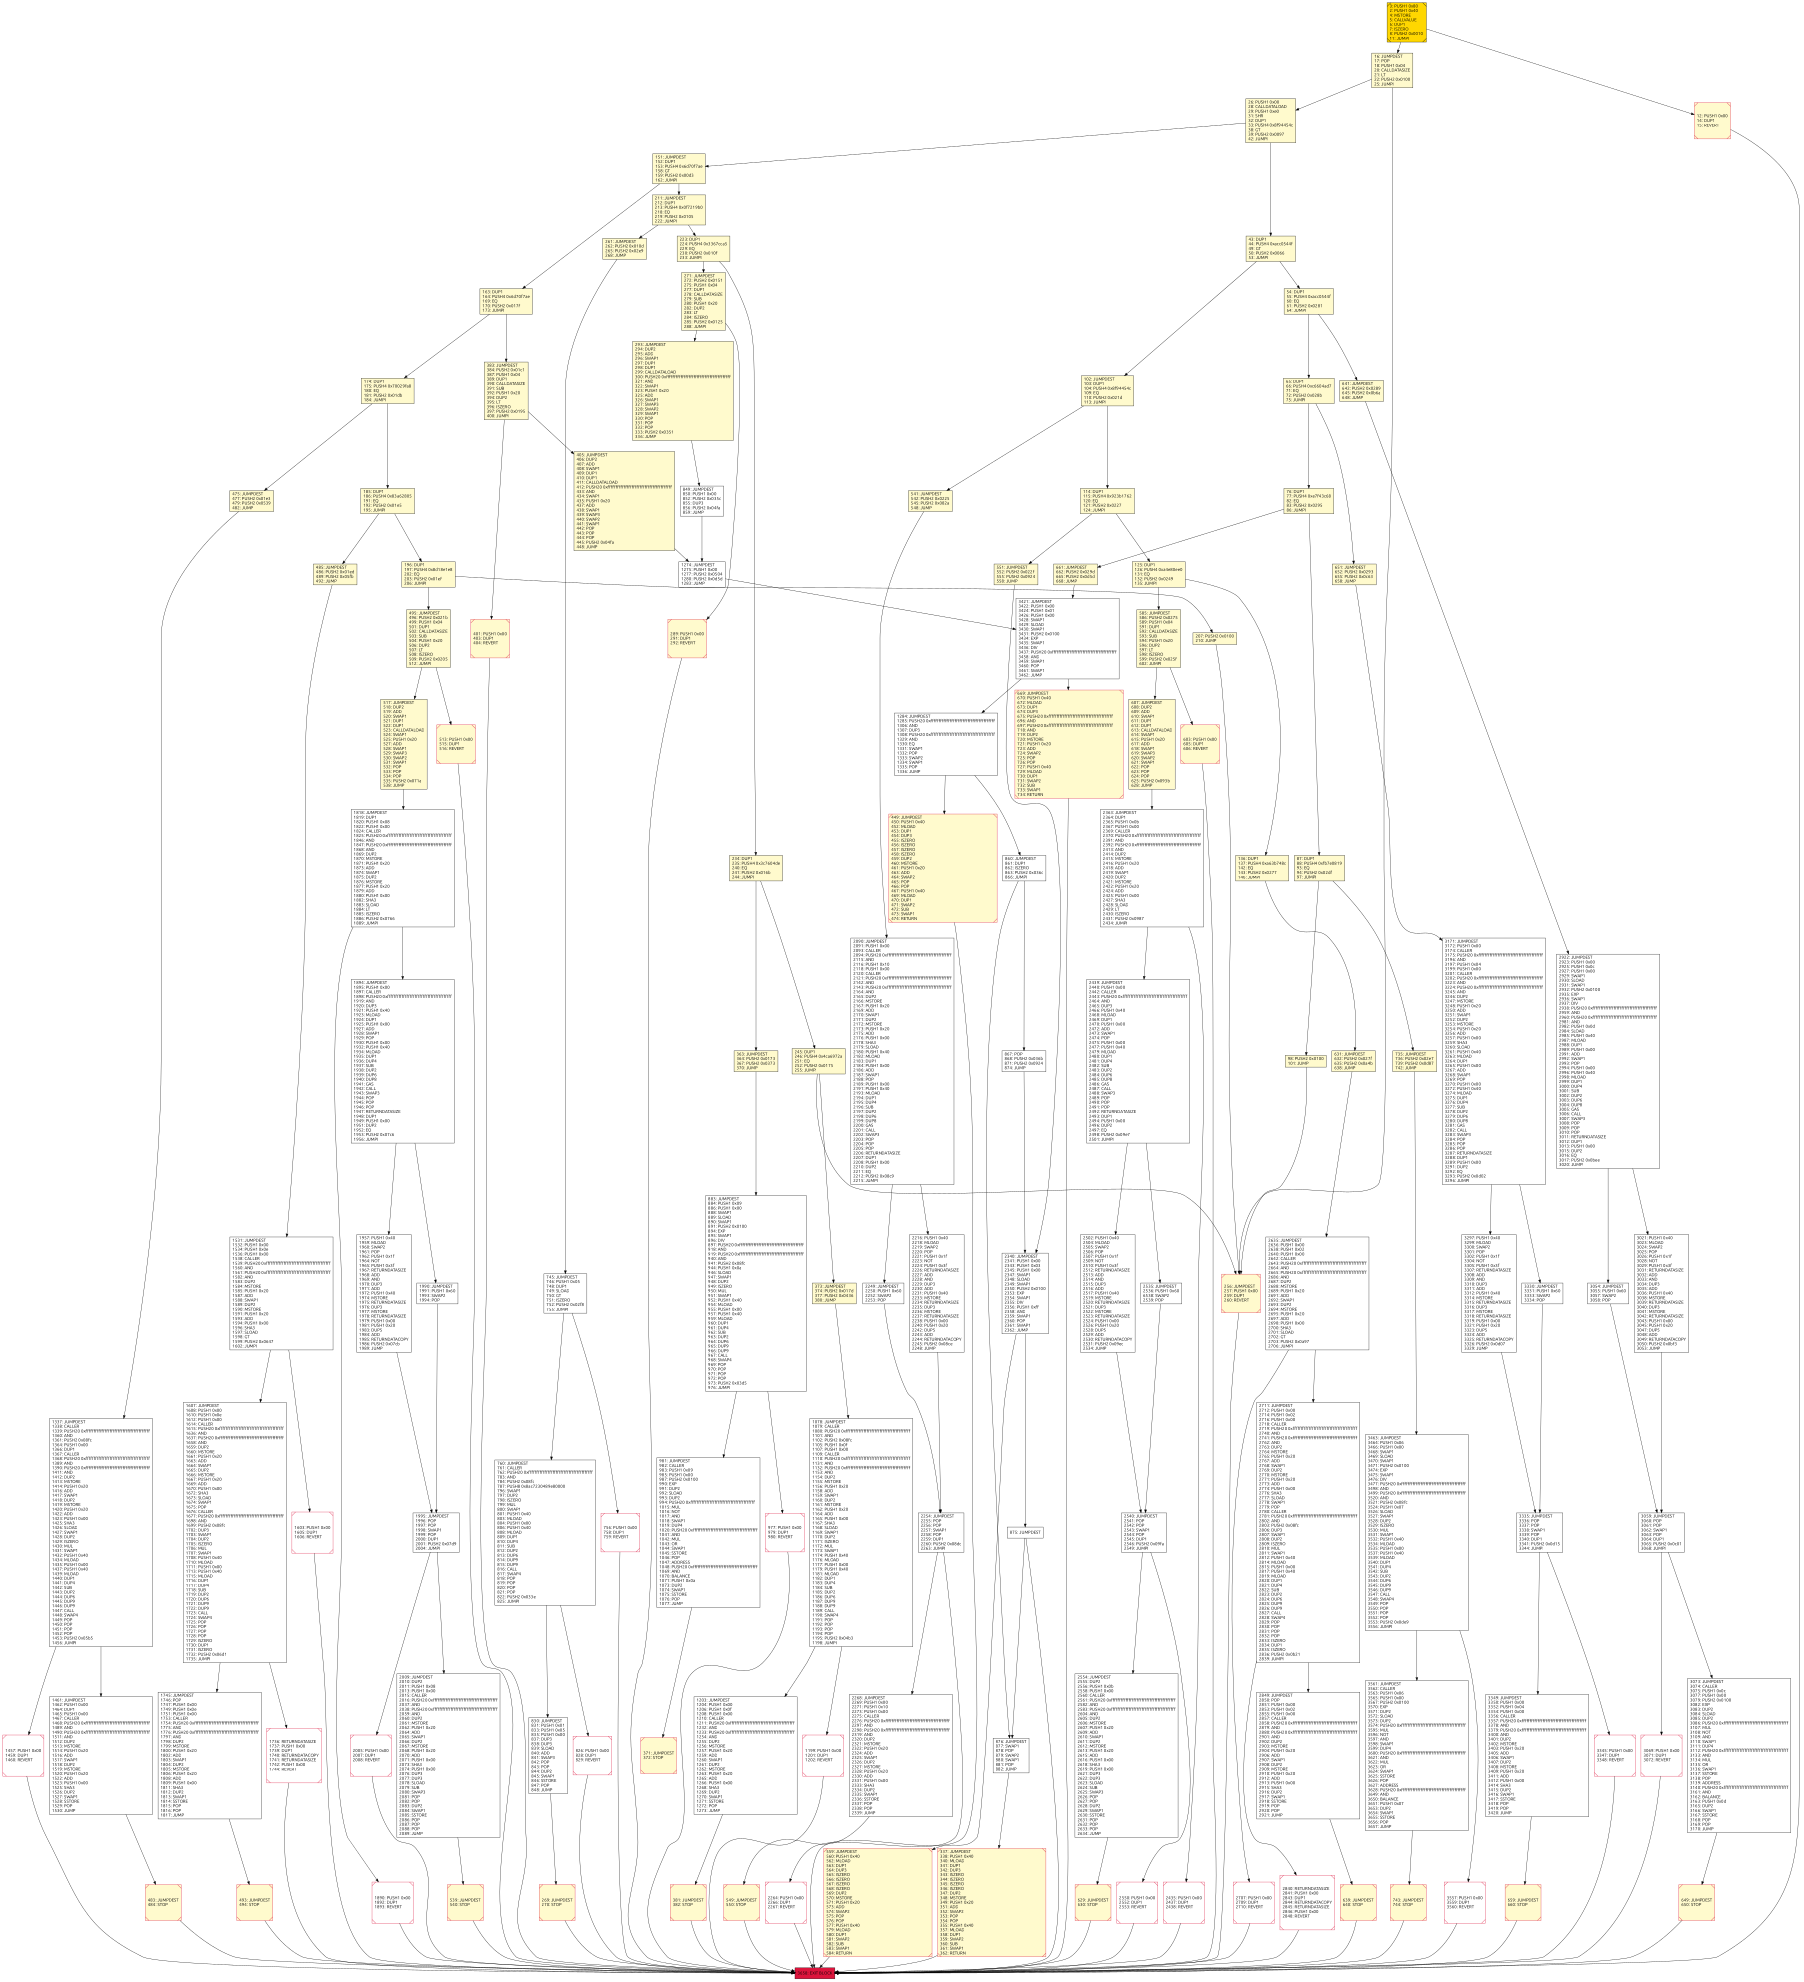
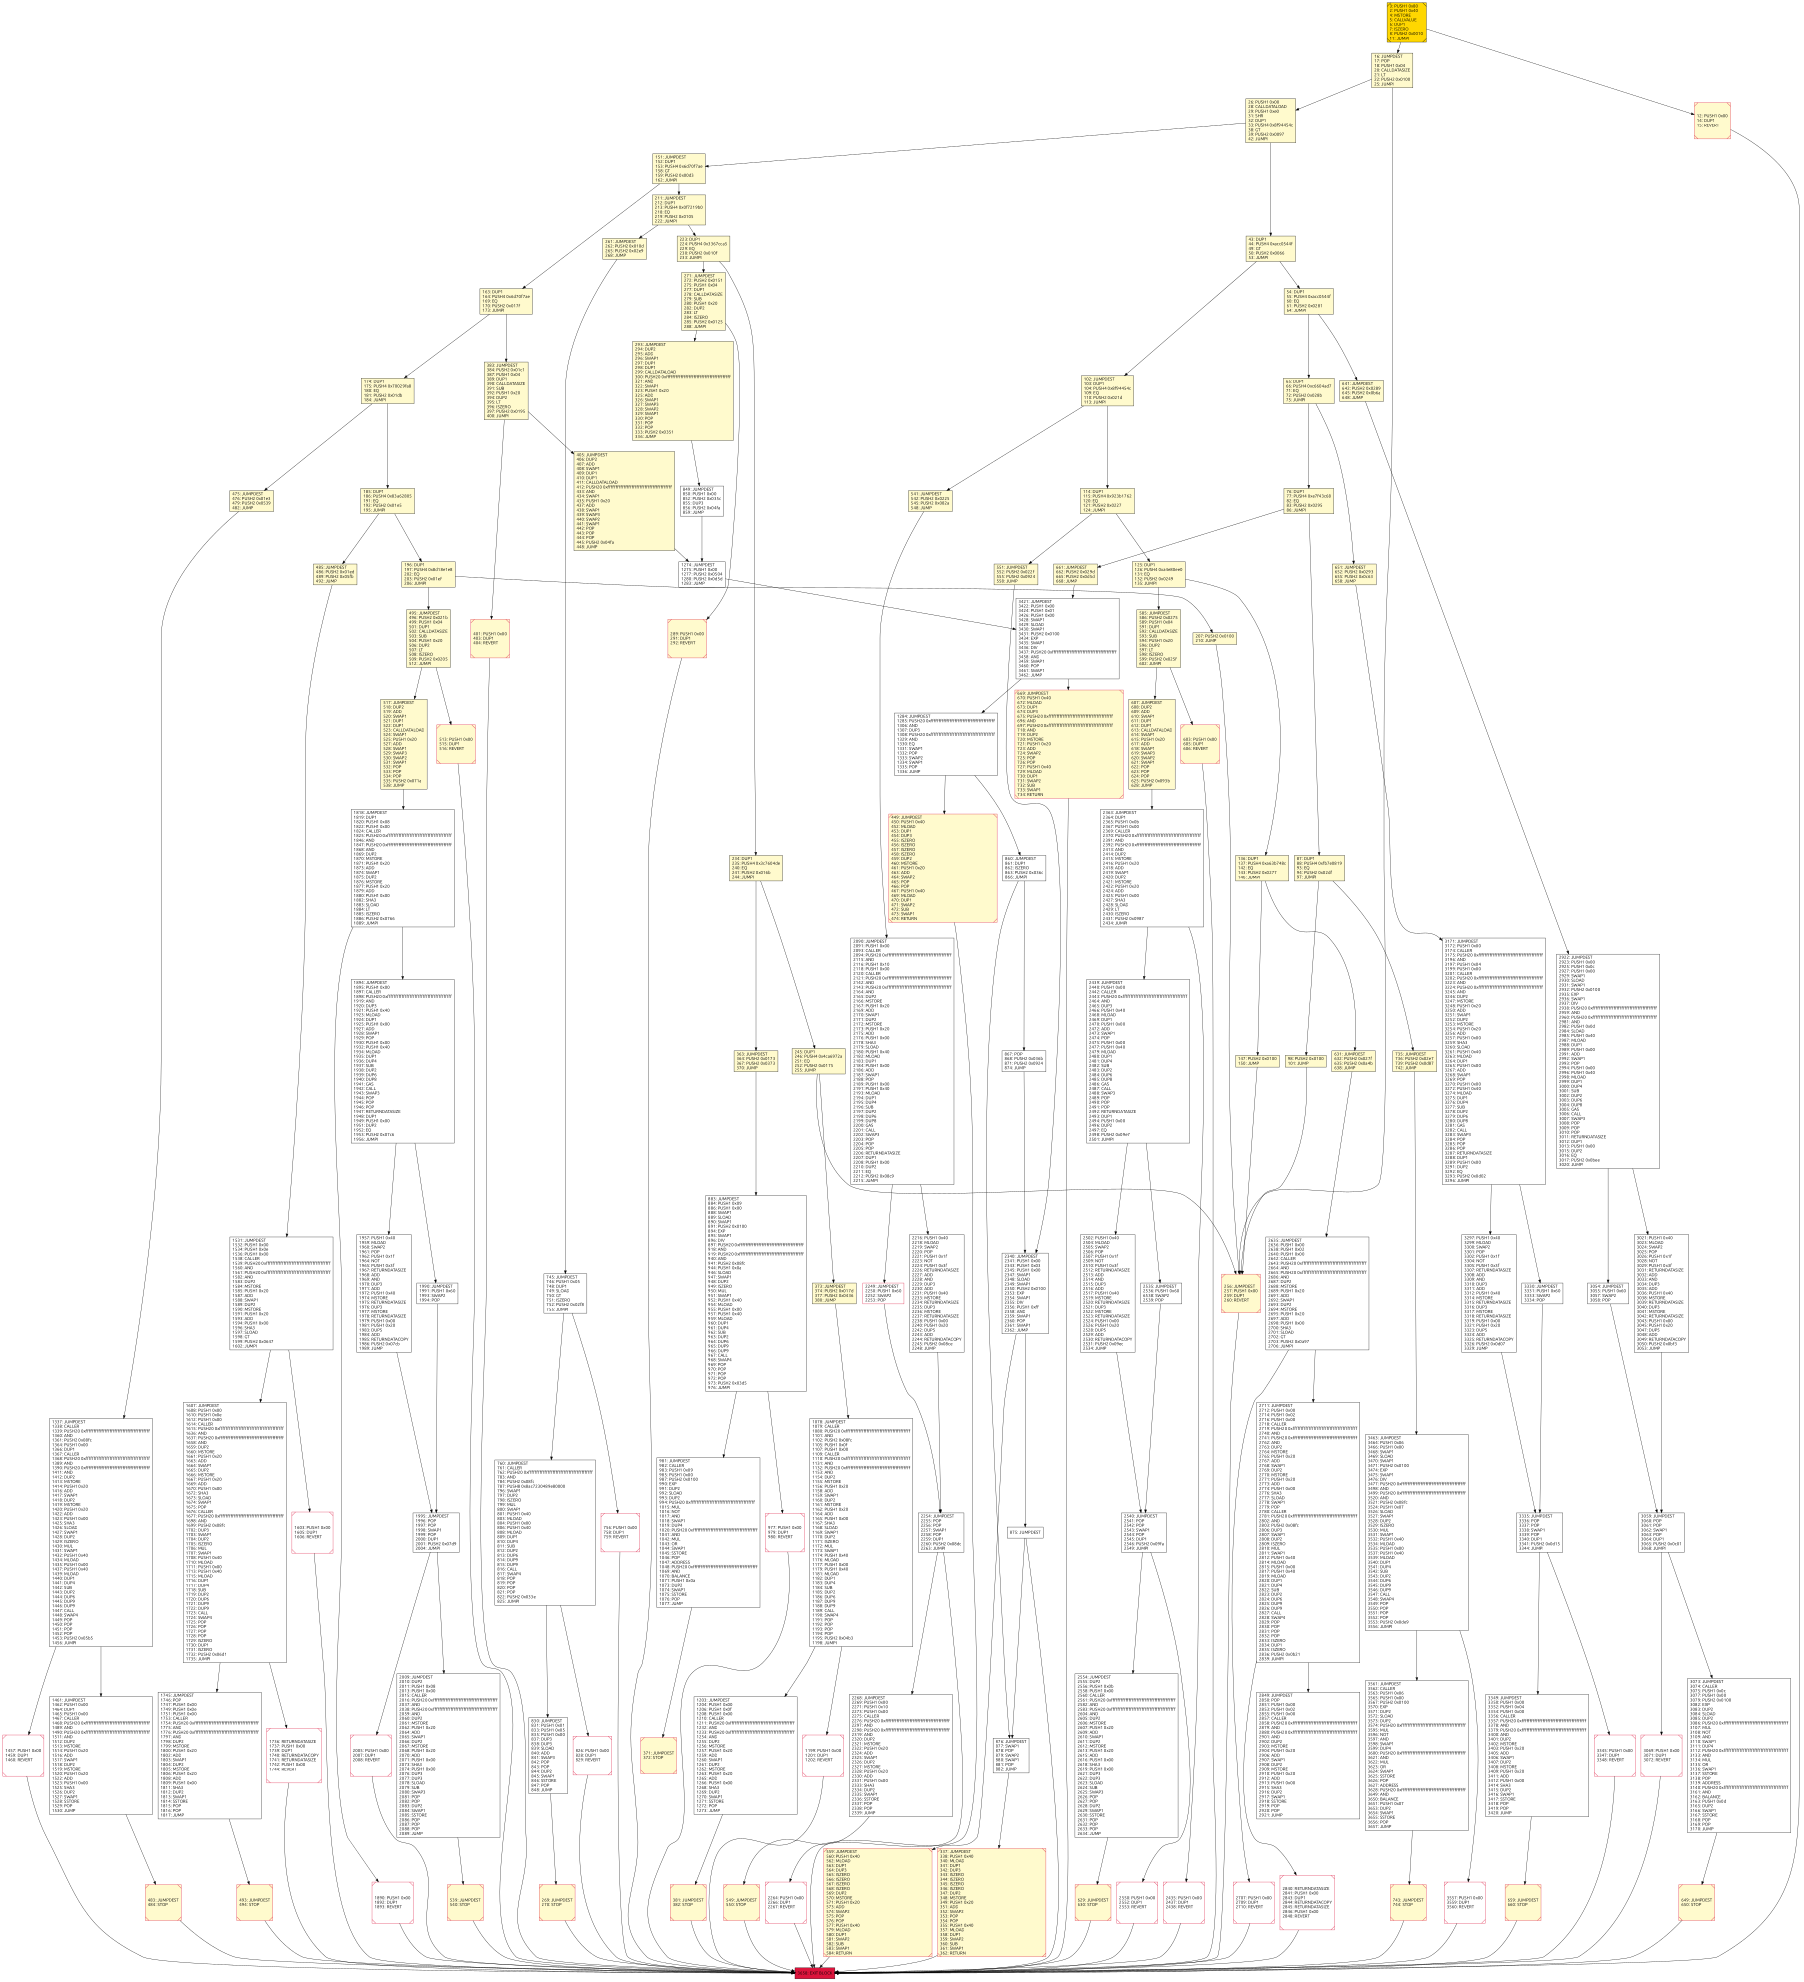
(252, 501) -> (252, 501)
none -> (1258, 1061)
(883, 1293) -> (883, 1293)
(1358, 1903) -> none
